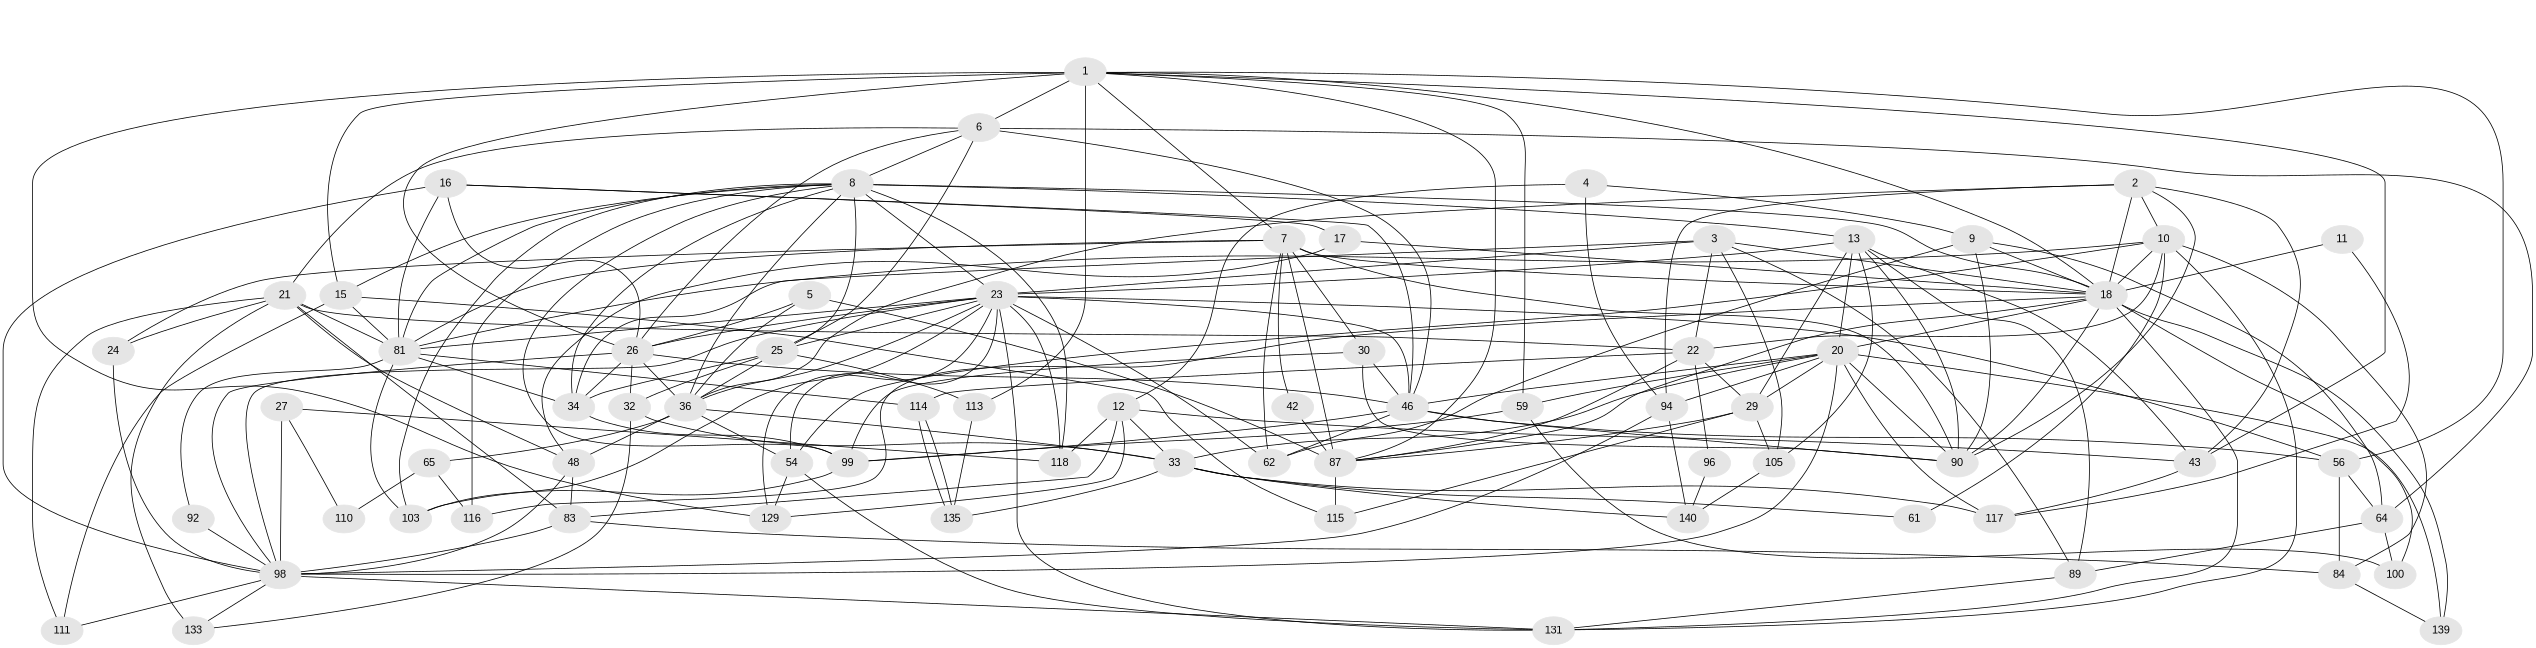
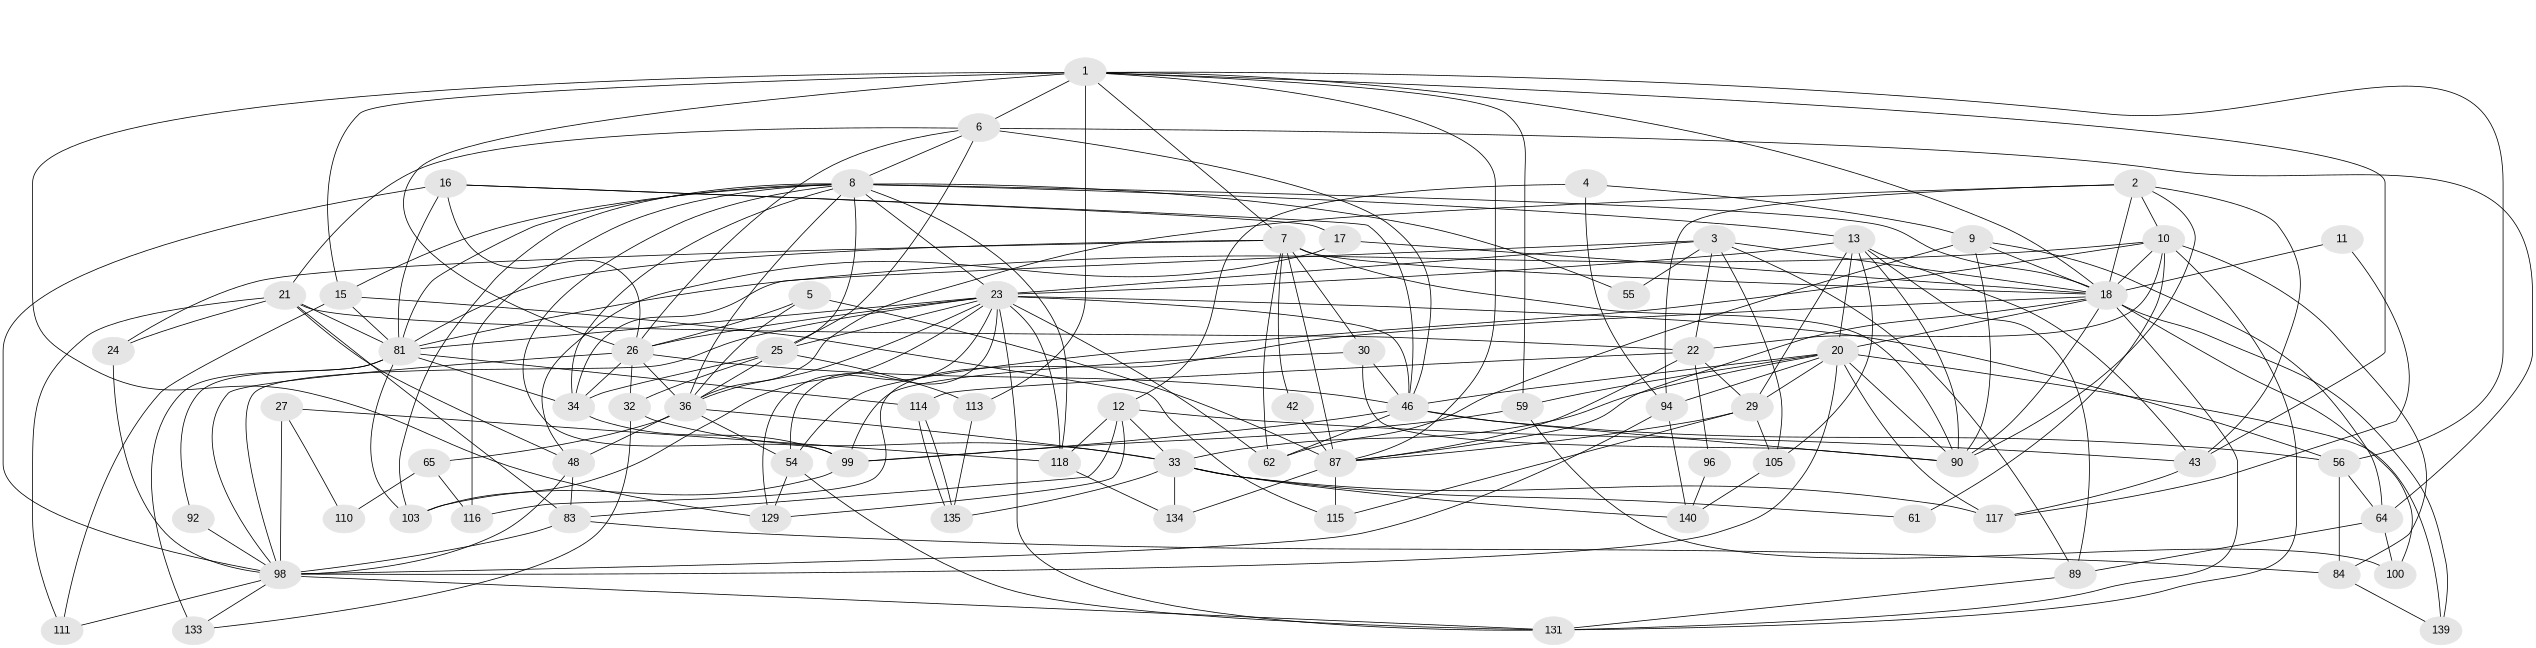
none -> (1629, 295)
(138, 439) -> (173, 406)
none -> (1175, 519)
